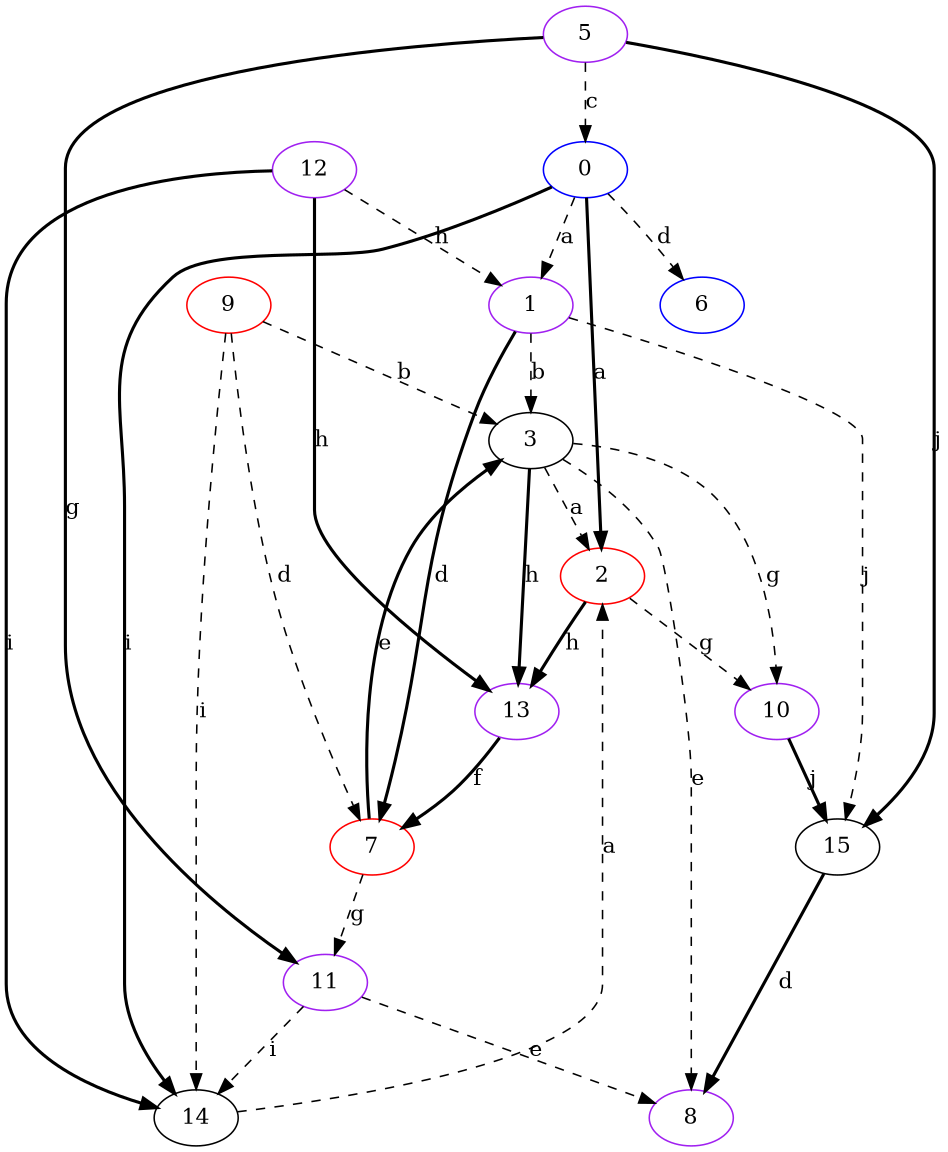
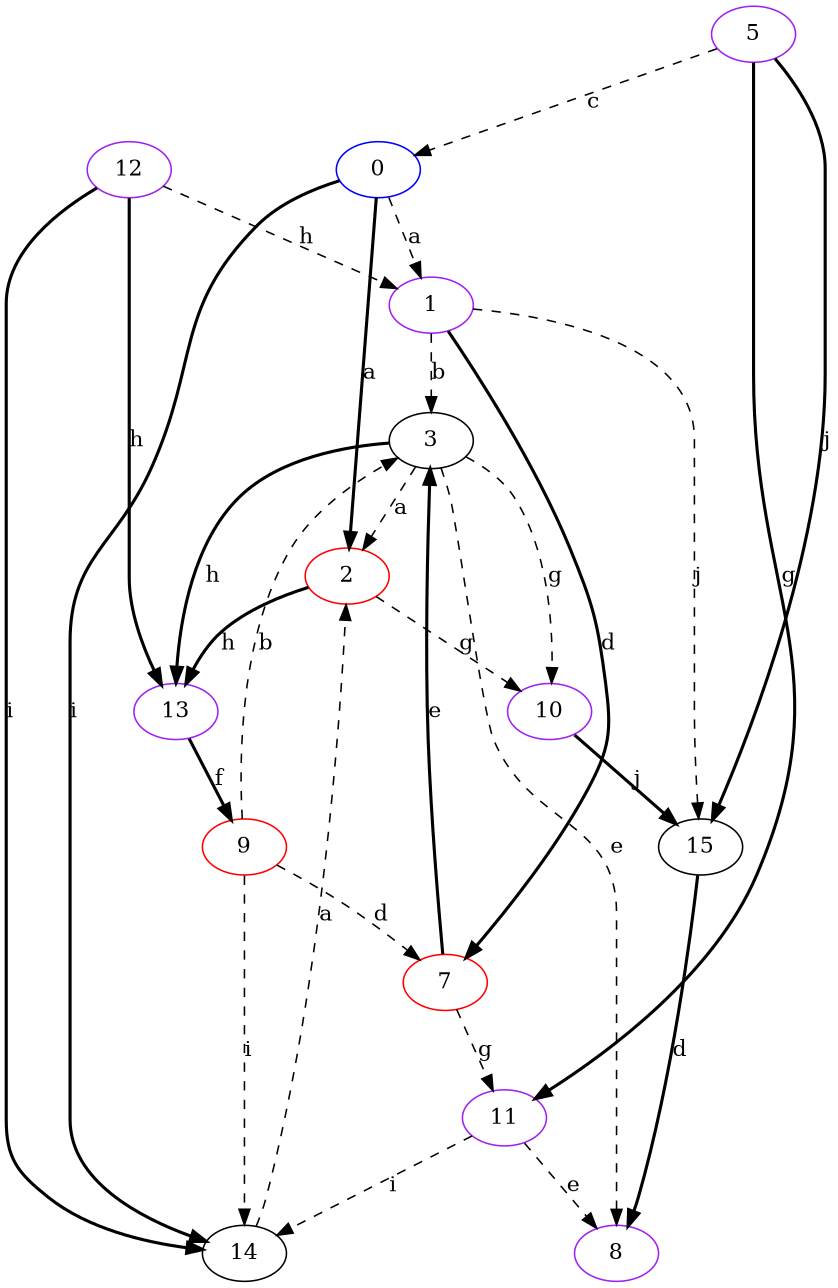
(702, 305) -> none
(462, 783) -> (207, 772)
